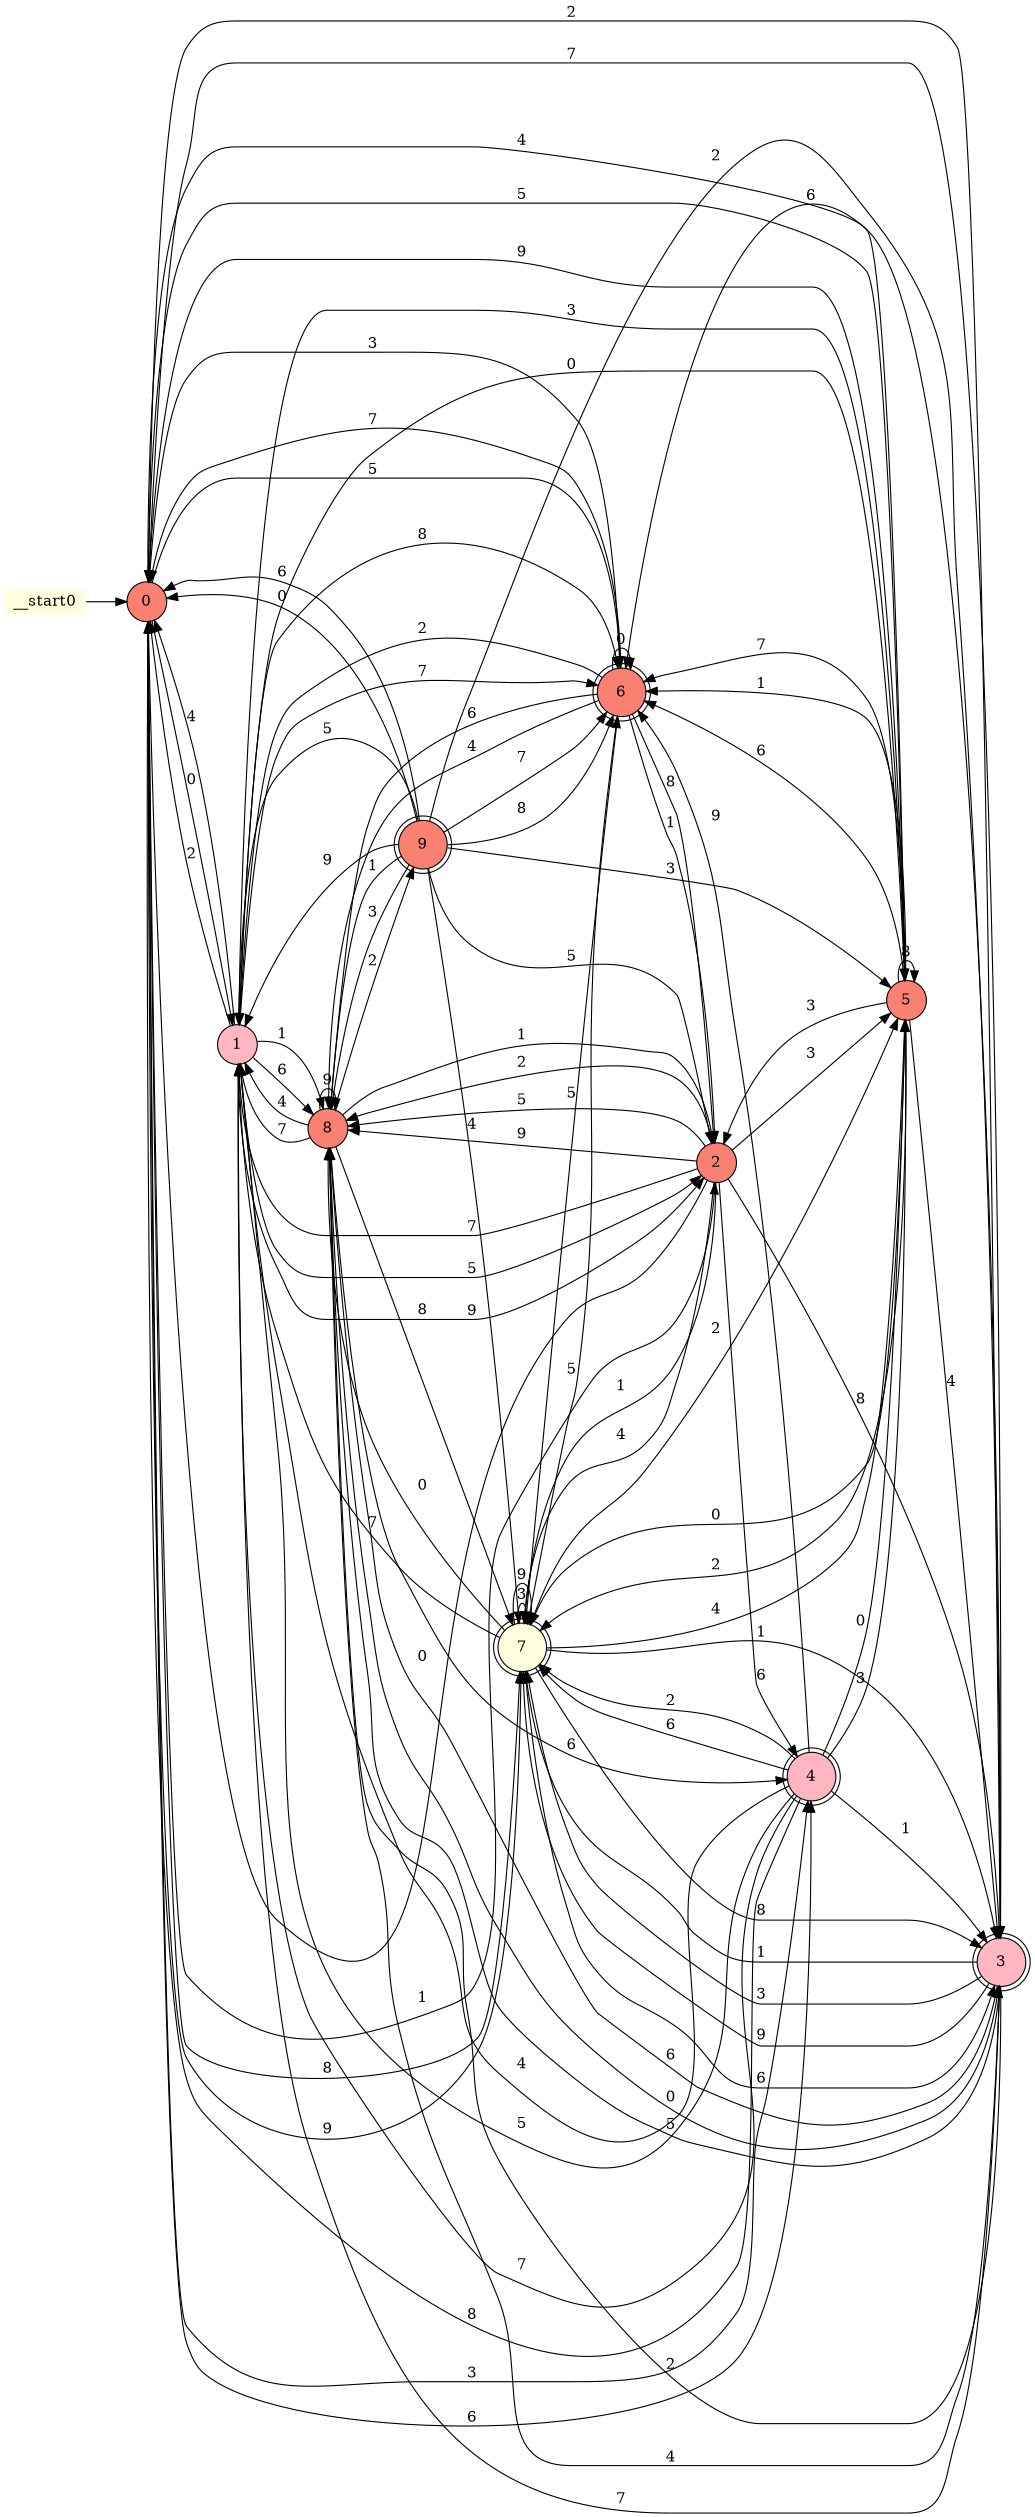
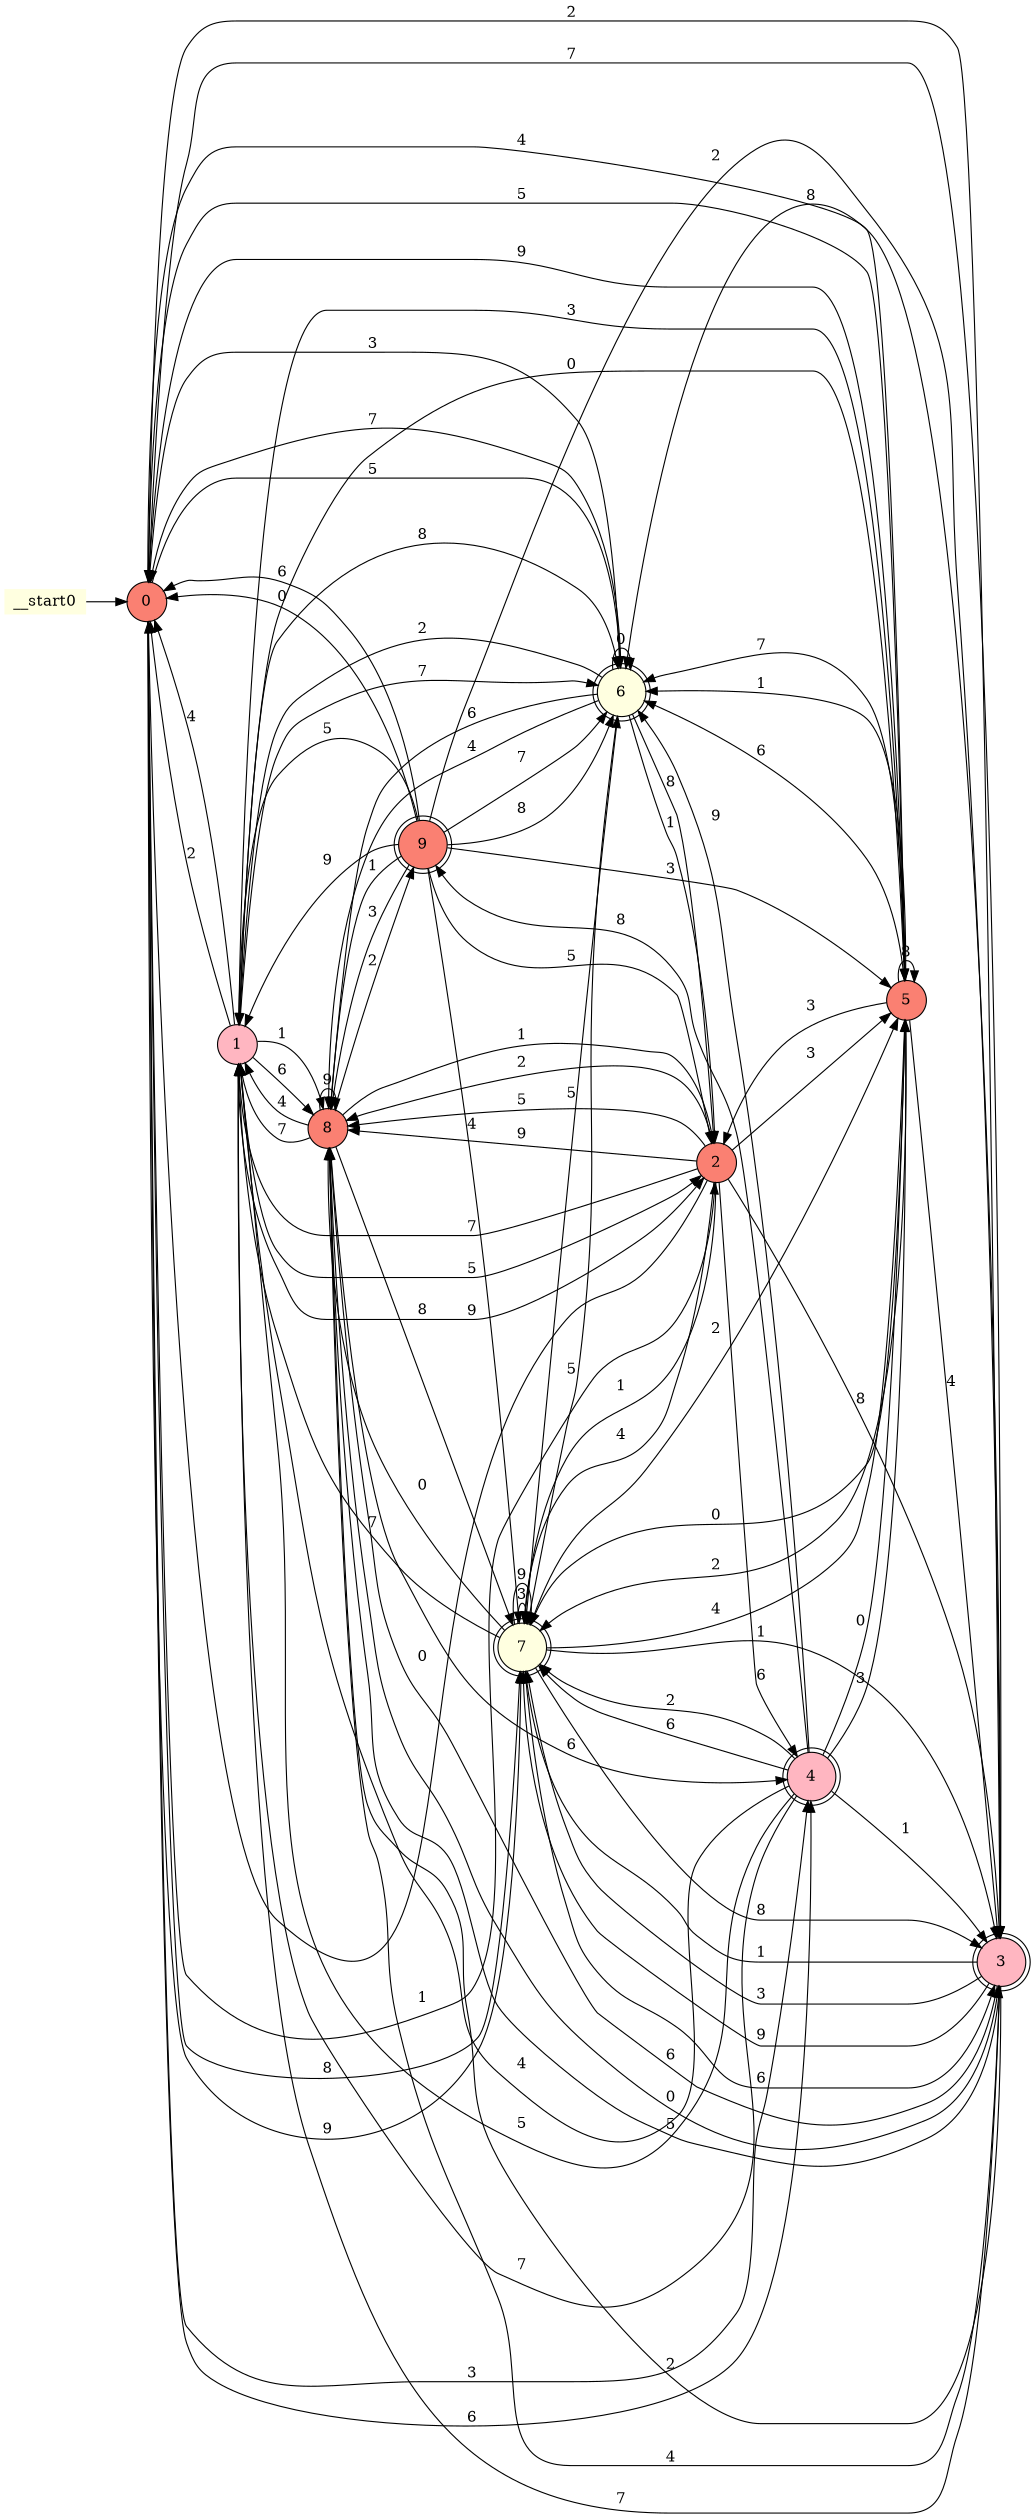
(812, 196) -> (812, 196)
(622, 692) -> (622, 692)
(193, 817) -> none
(185, 2067) -> (754, 1252)
